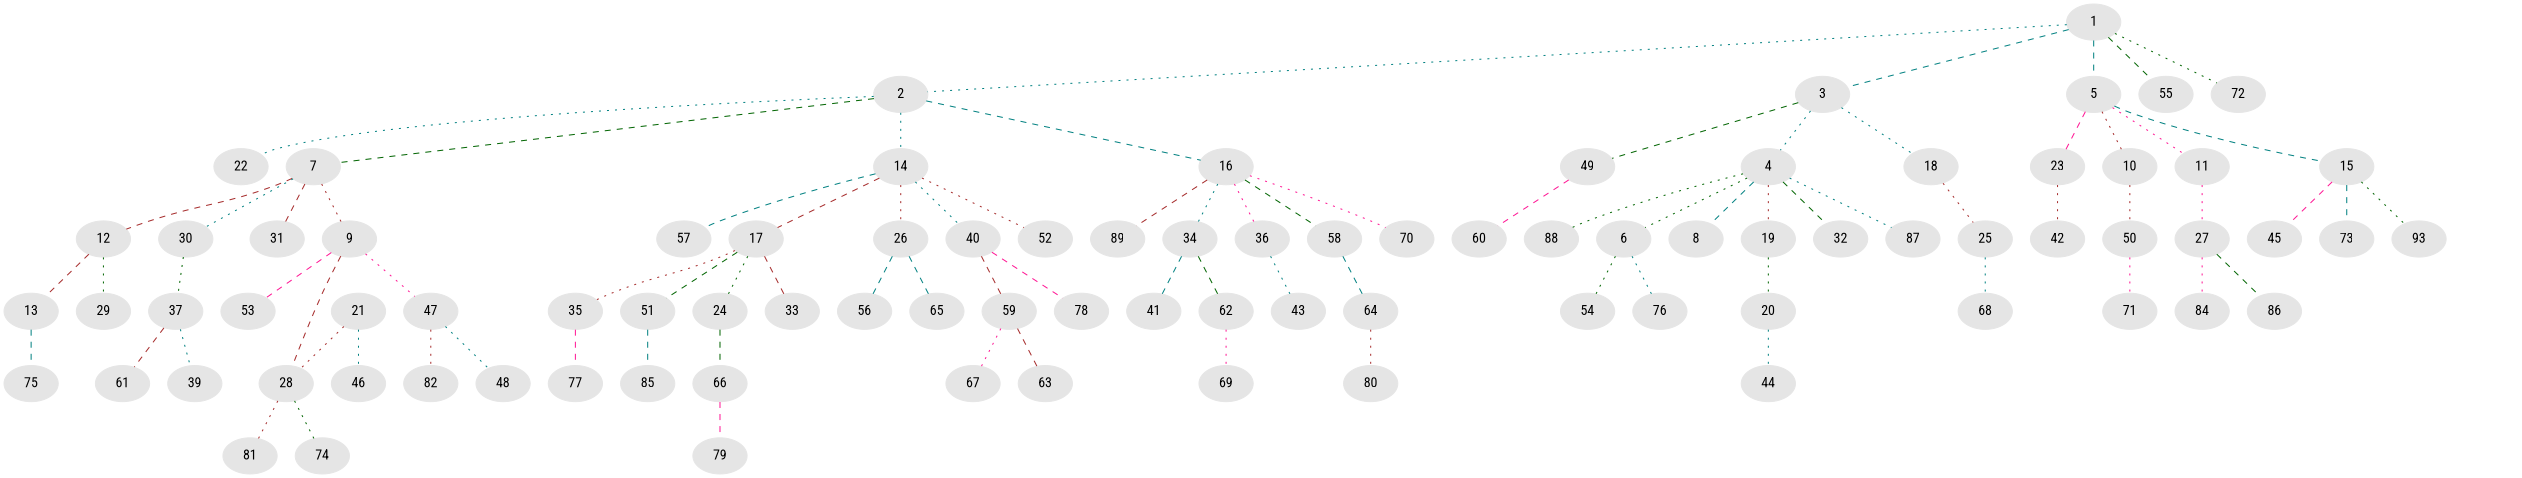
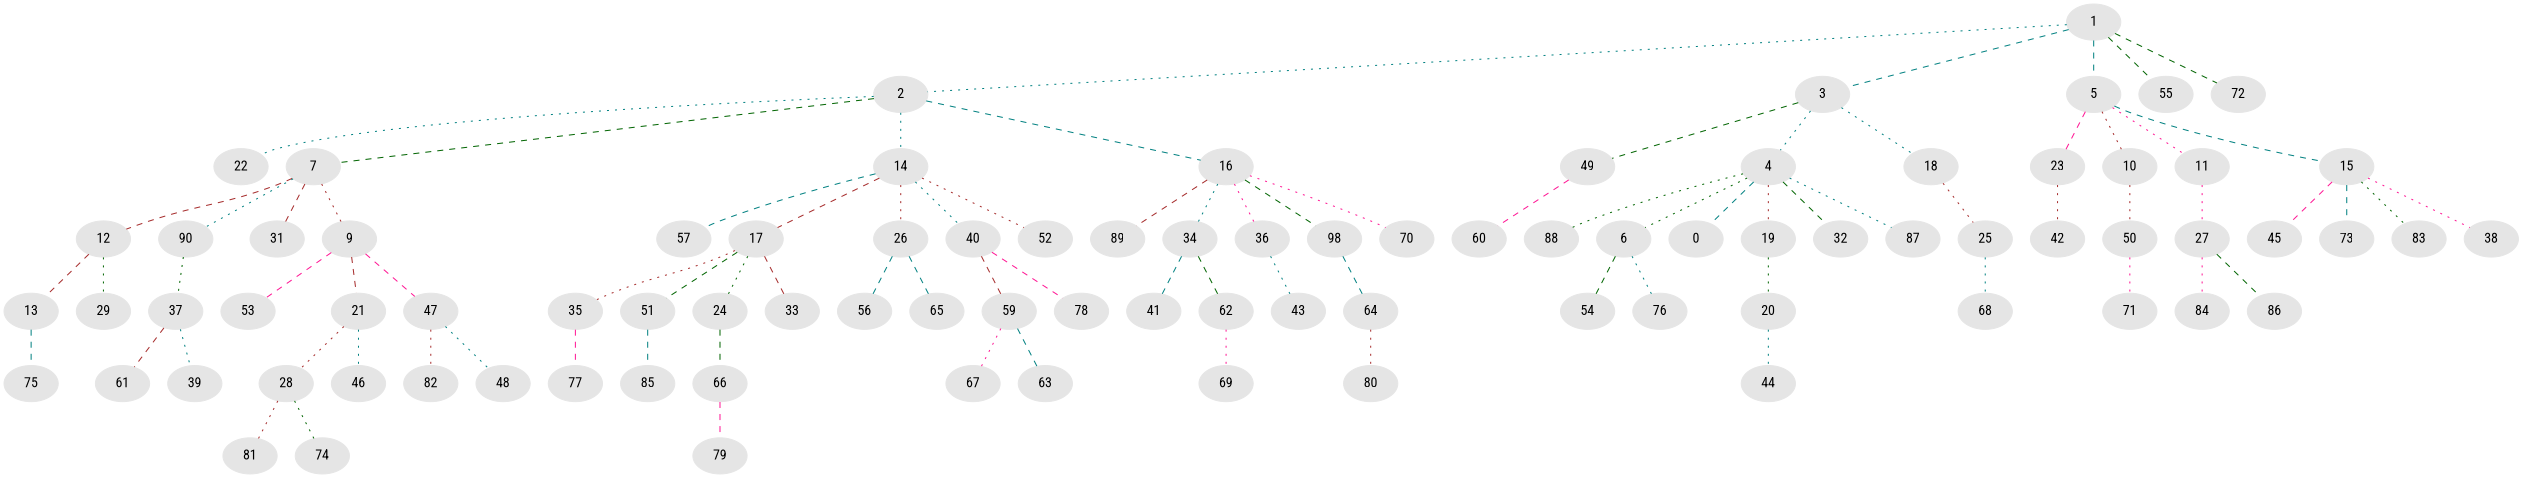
(2166, 58) -> (2166, 58)
(186, 239) -> (186, 239)
(1335, 239) -> (1335, 239)
(1696, 239) -> (1696, 239)
(2419, 239) -> (2419, 239)
none -> (2491, 239)
(390, 275) -> (390, 275)
(1606, 275) -> (1606, 275)
(315, 310) -> (354, 275)
(1027, 347) -> (1027, 347)
